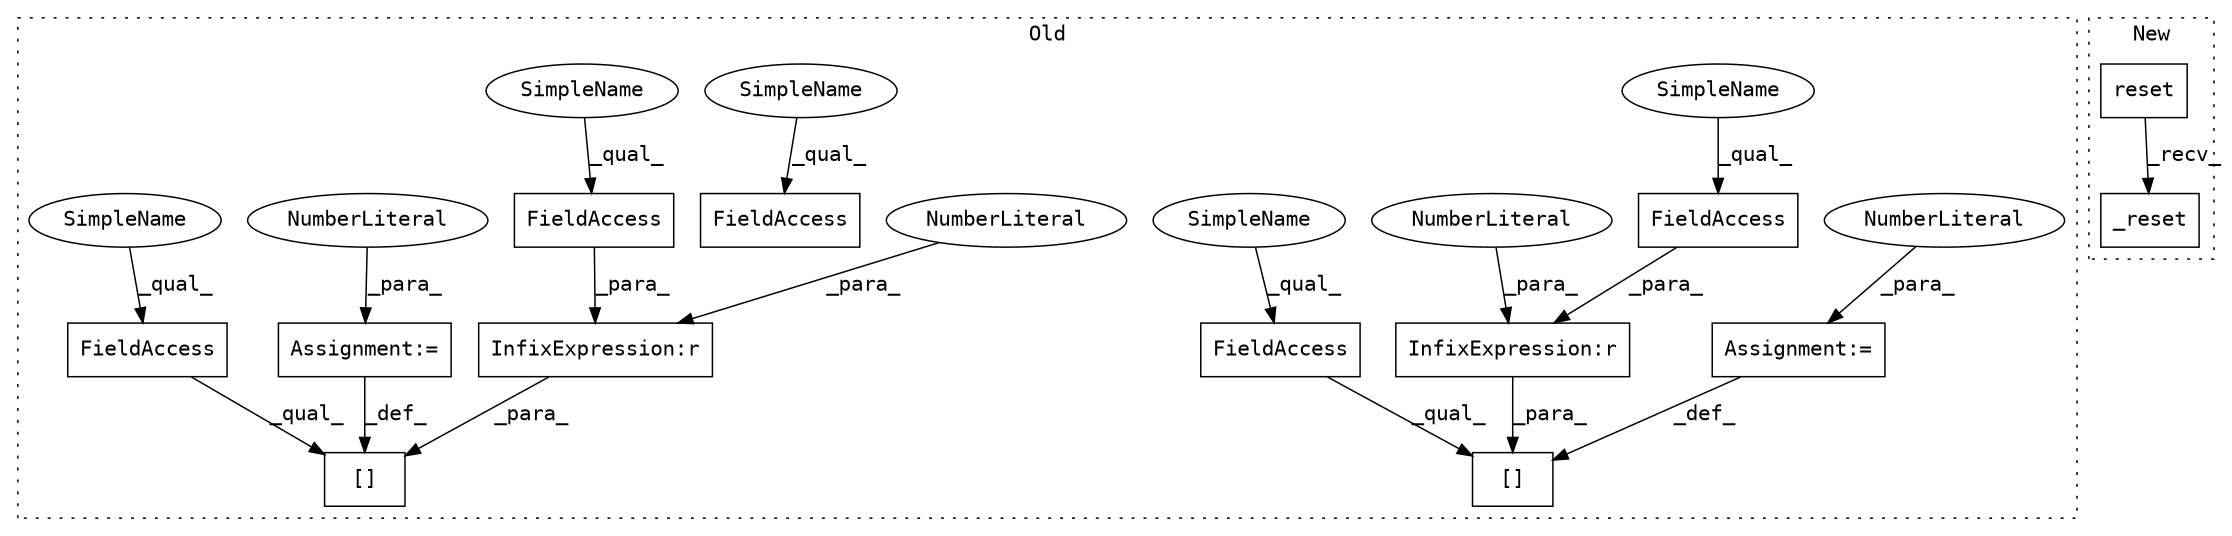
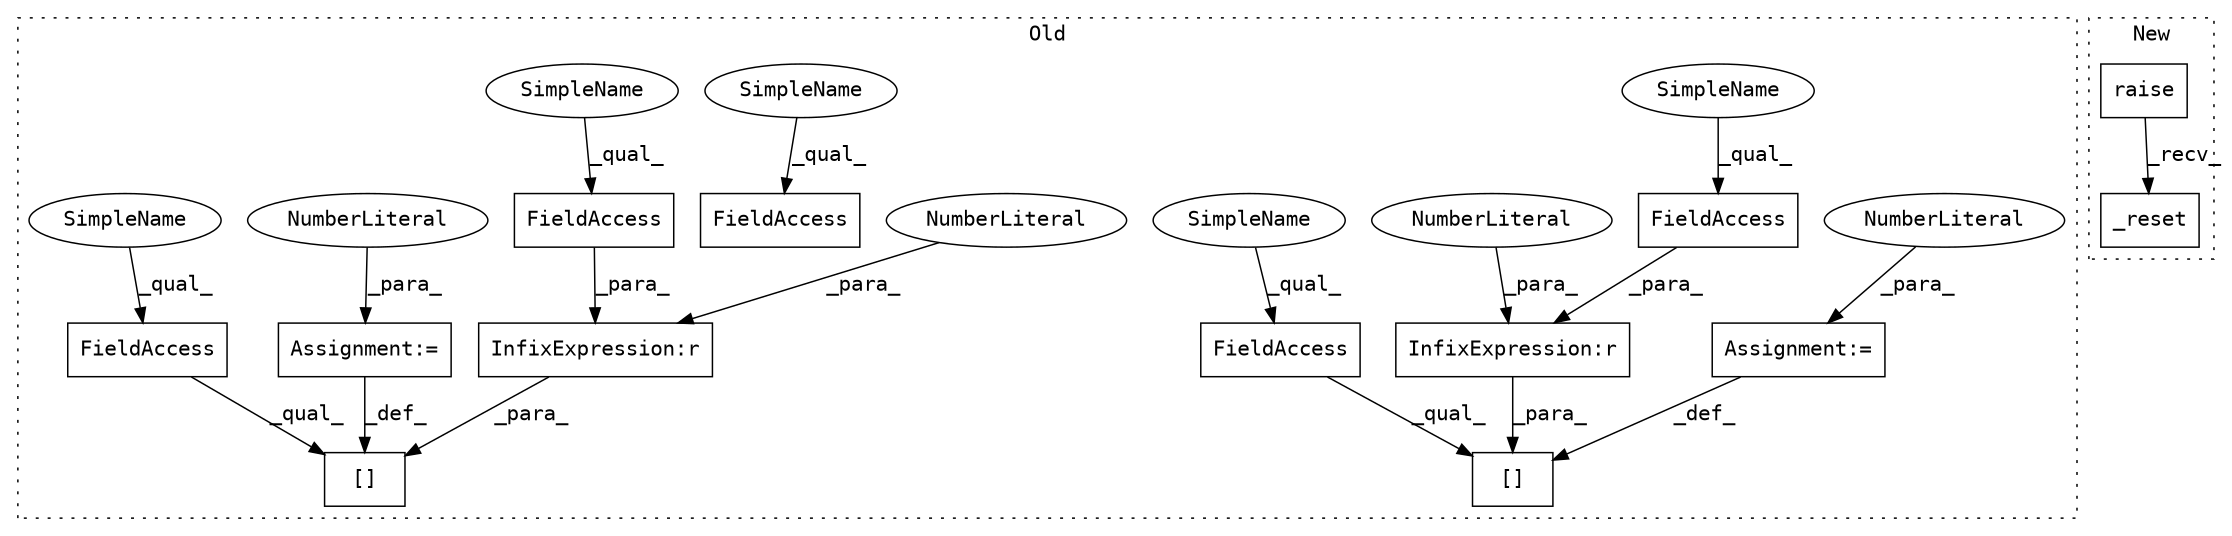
(2144, 91) -> (2144, 91)
